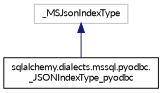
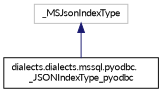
(81, 73) -> (81, 73)
